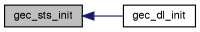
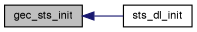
(159, 16) -> (158, 16)
